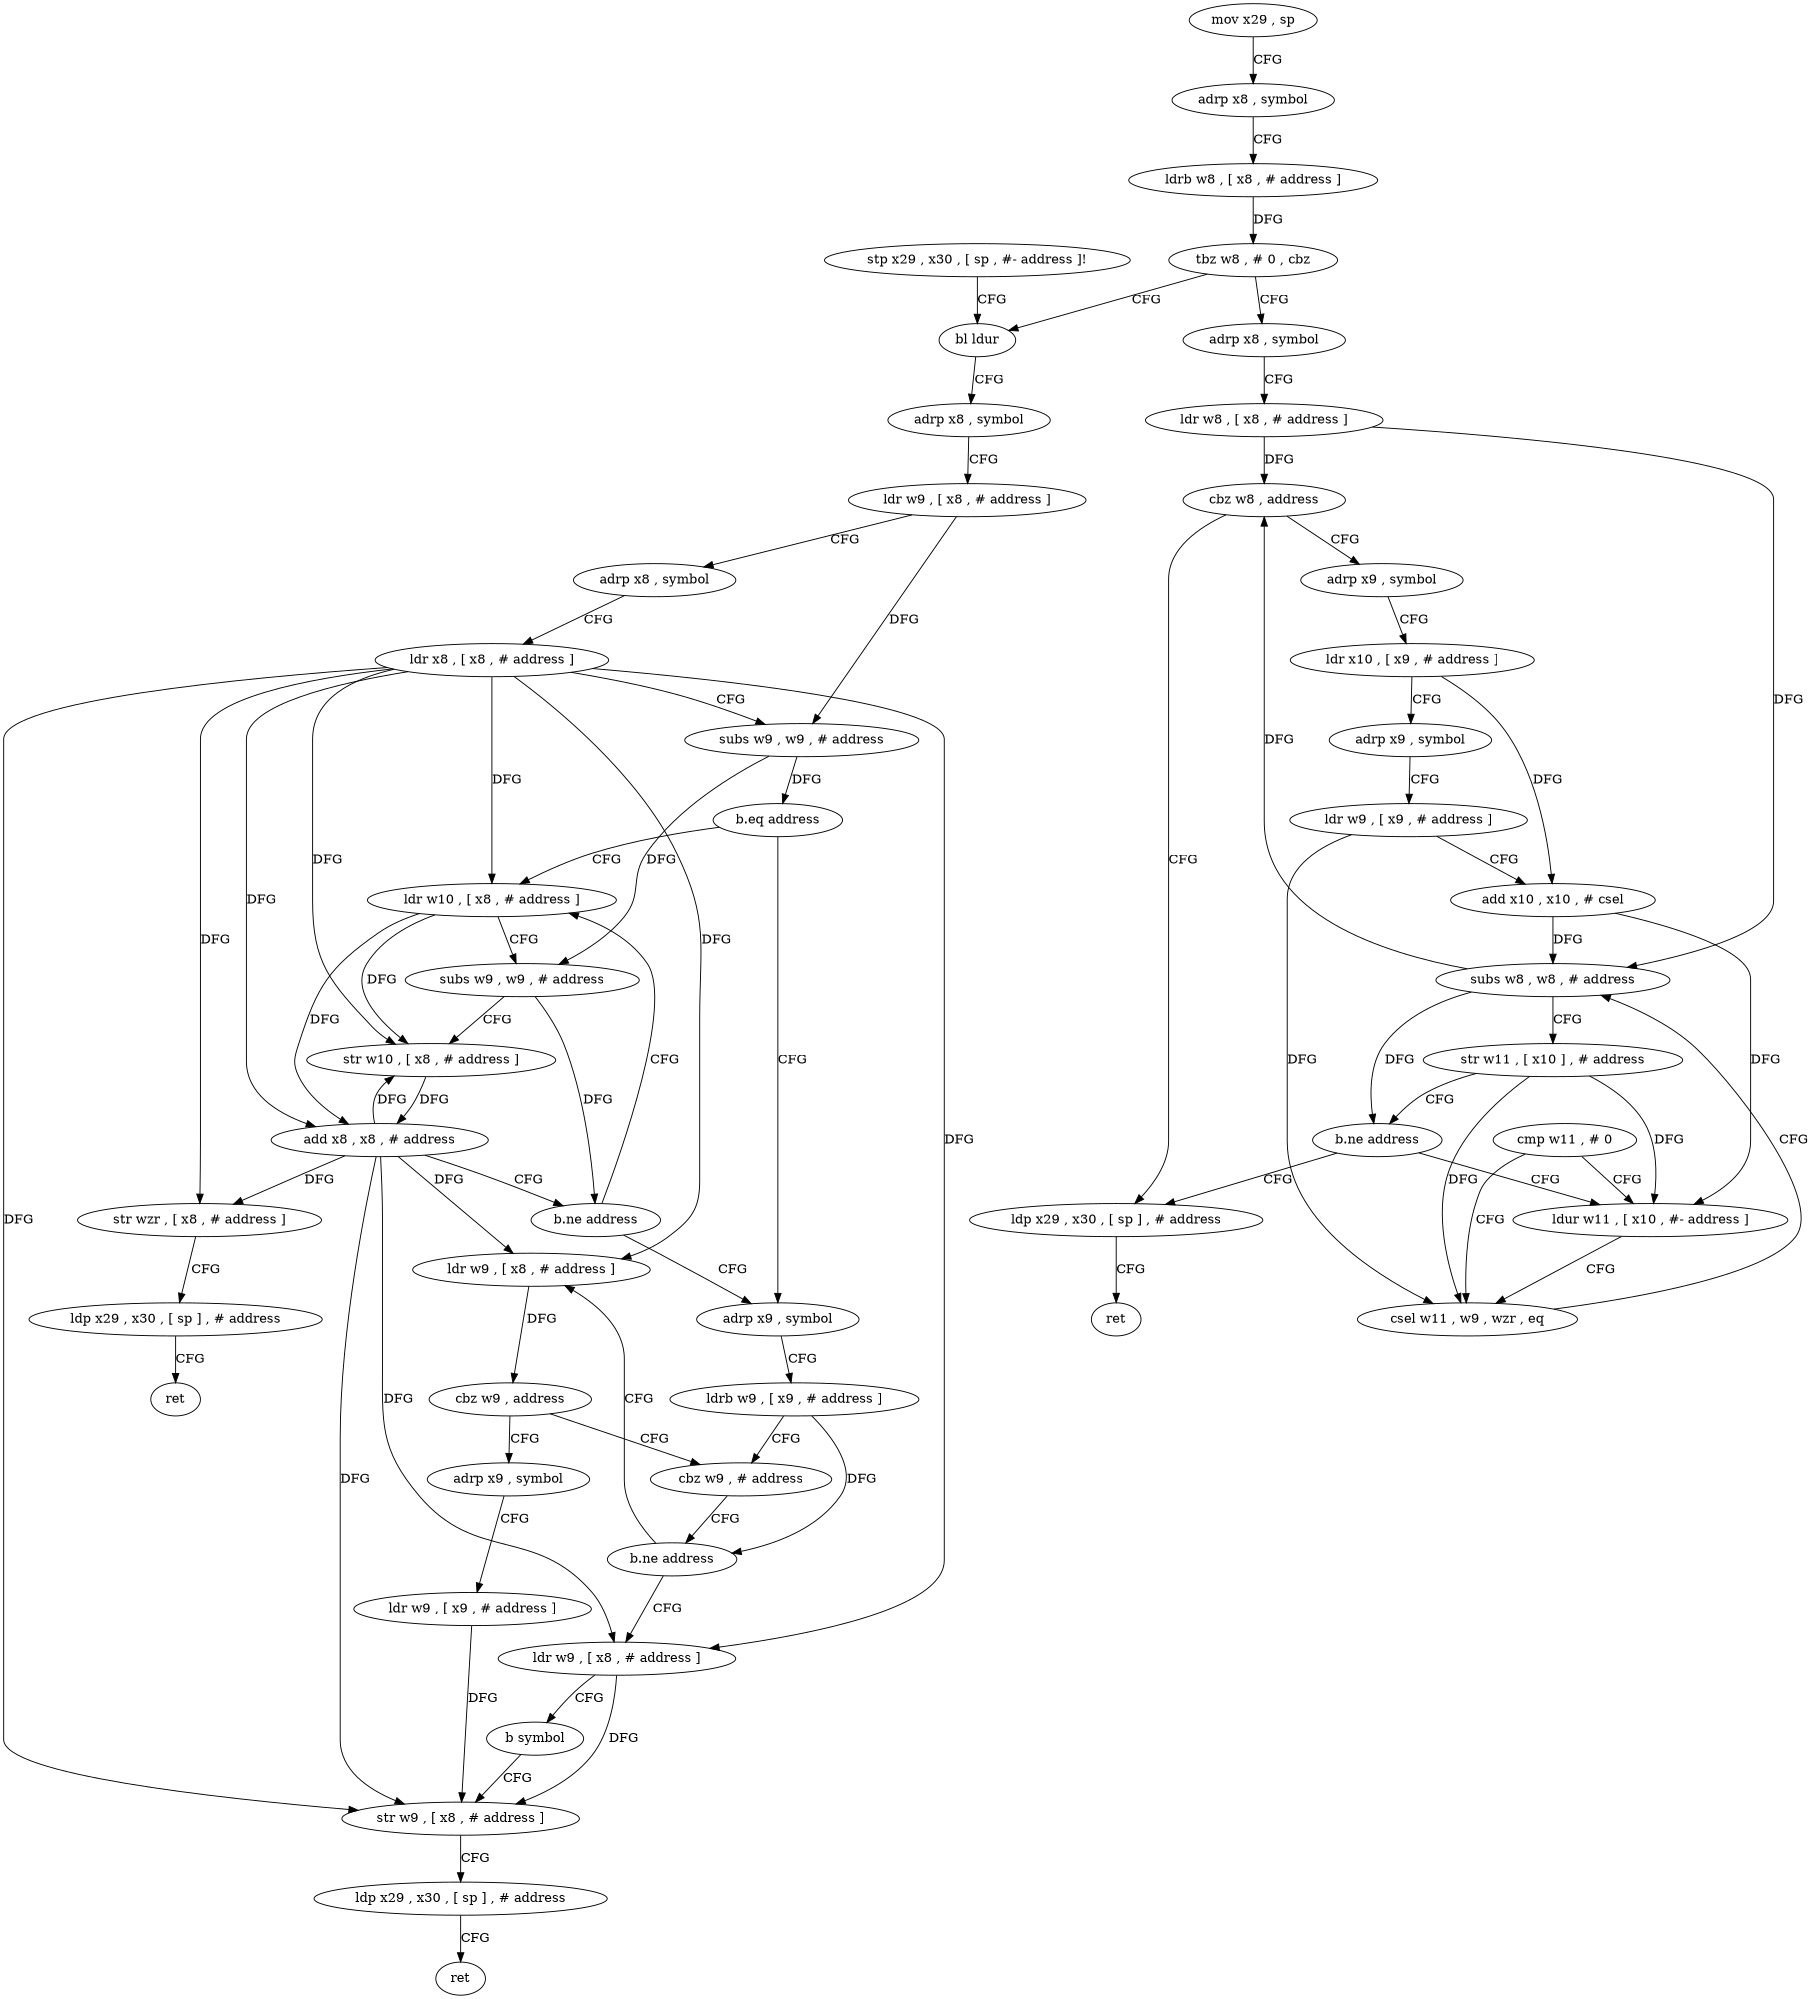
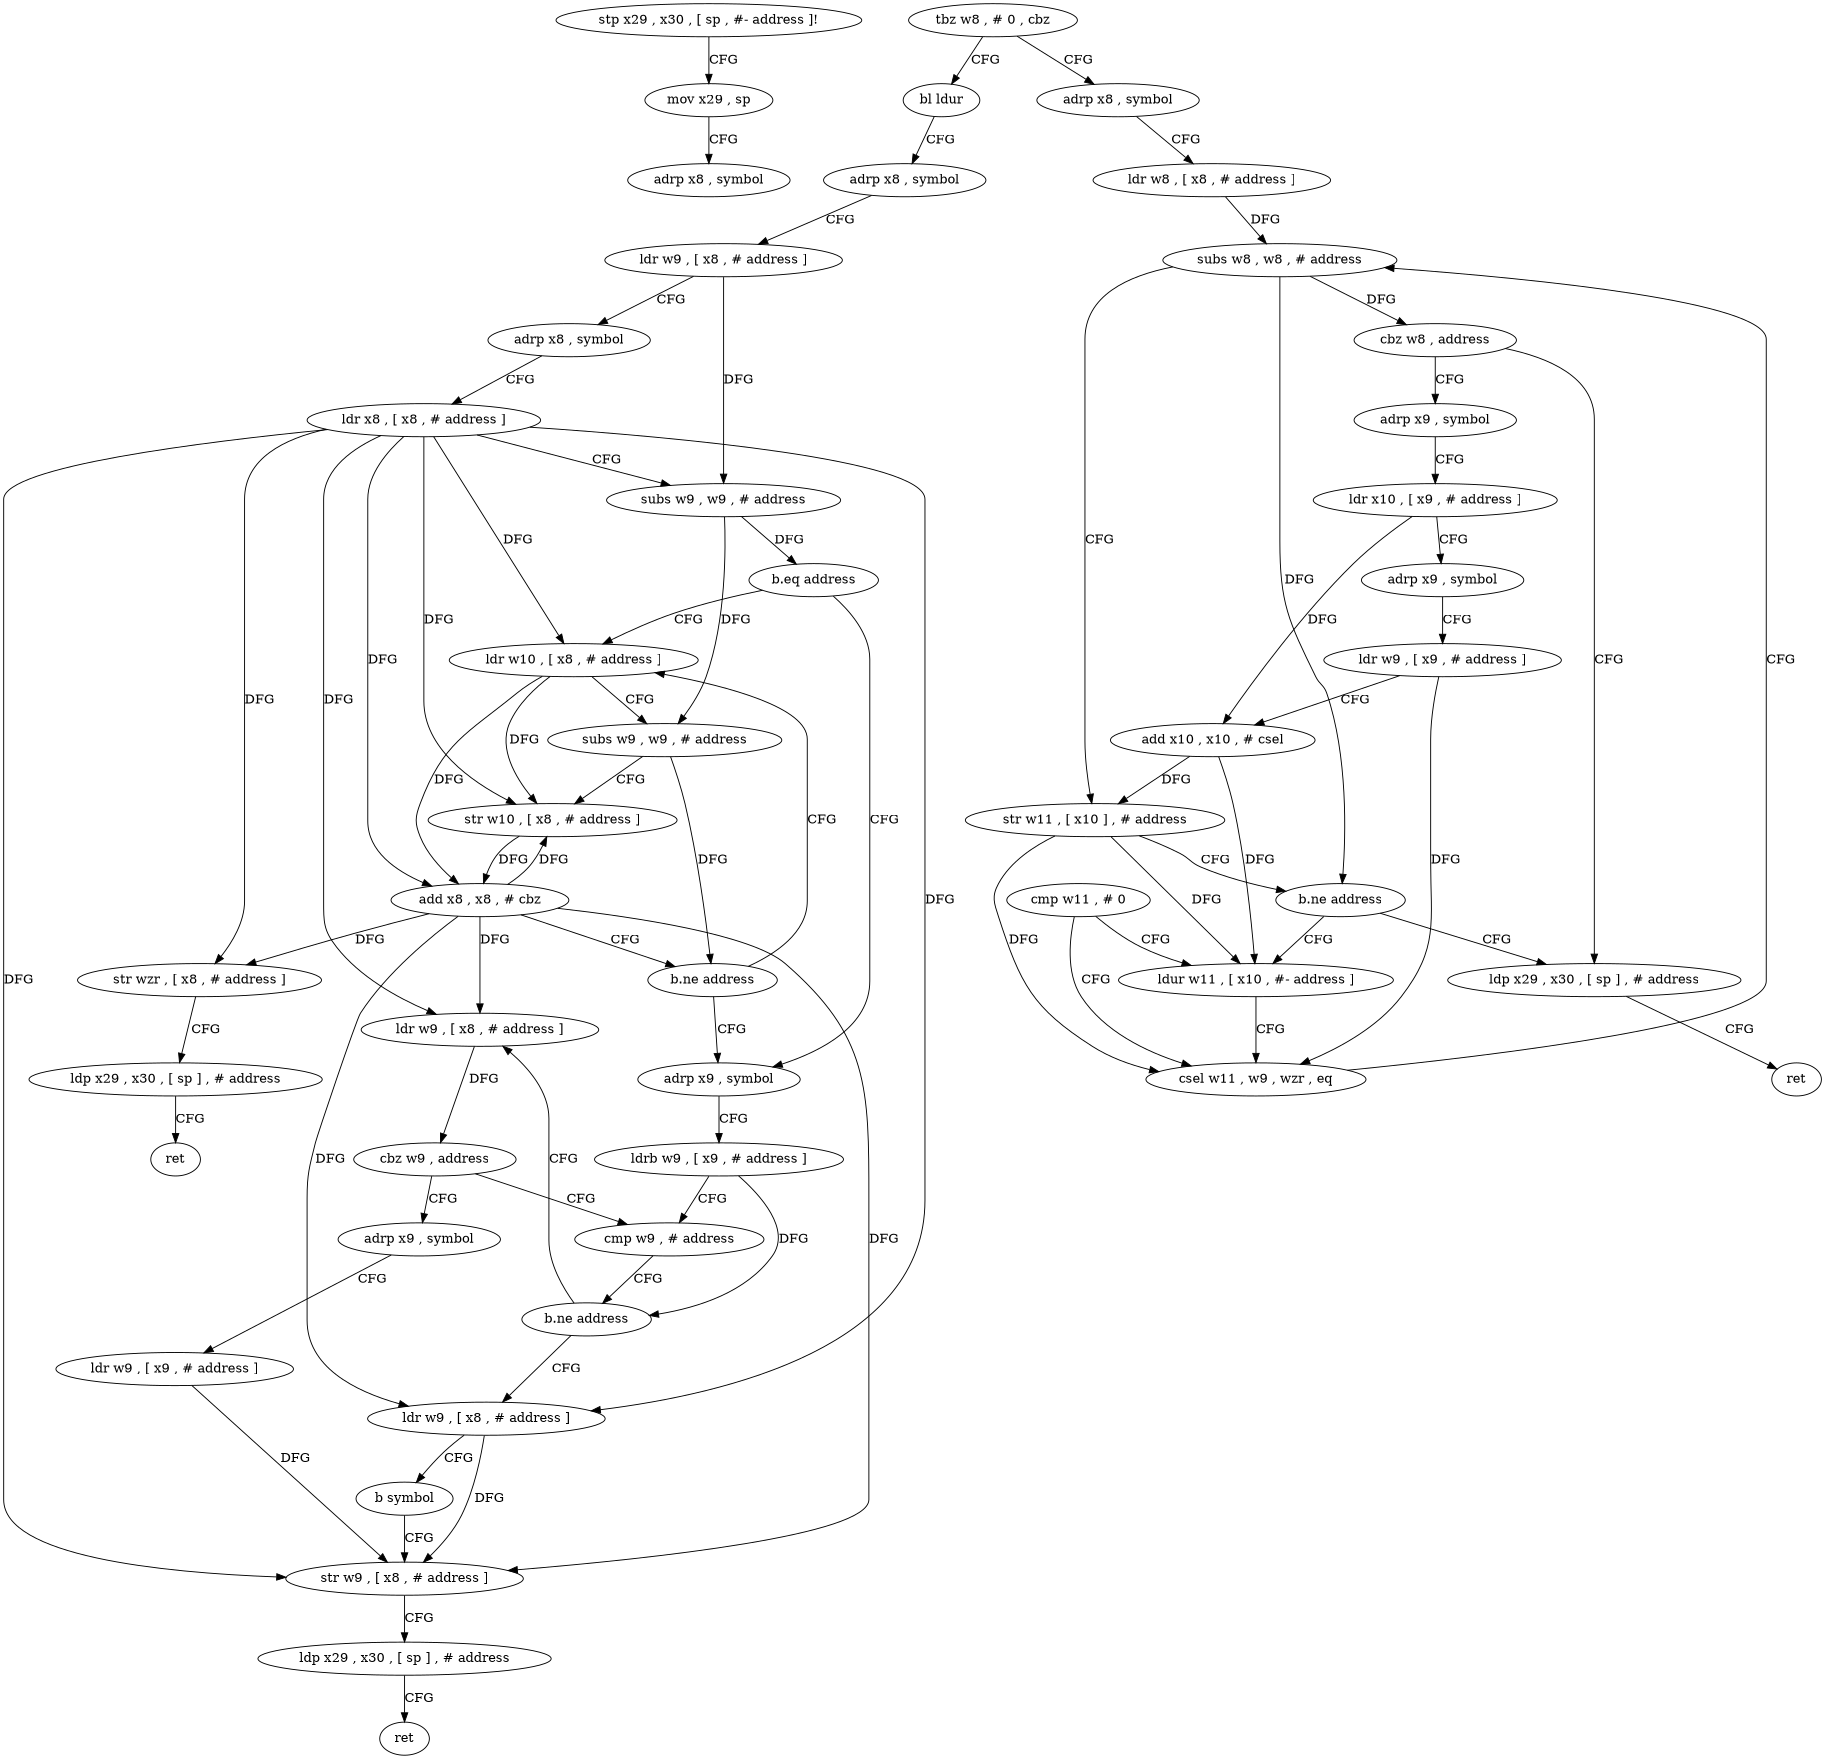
(1253, 180) -> none
(977, 296) -> (709, 56)
(1264, 456) -> none
(1553, 936) -> (1158, 777)
(380, 1140) -> (480, 900)
(741, 1479) -> (669, 1239)
